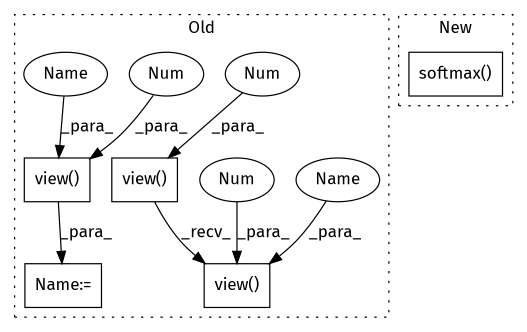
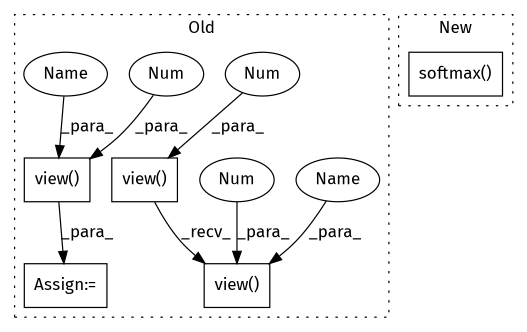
(63, 286) -> (66, 286)
